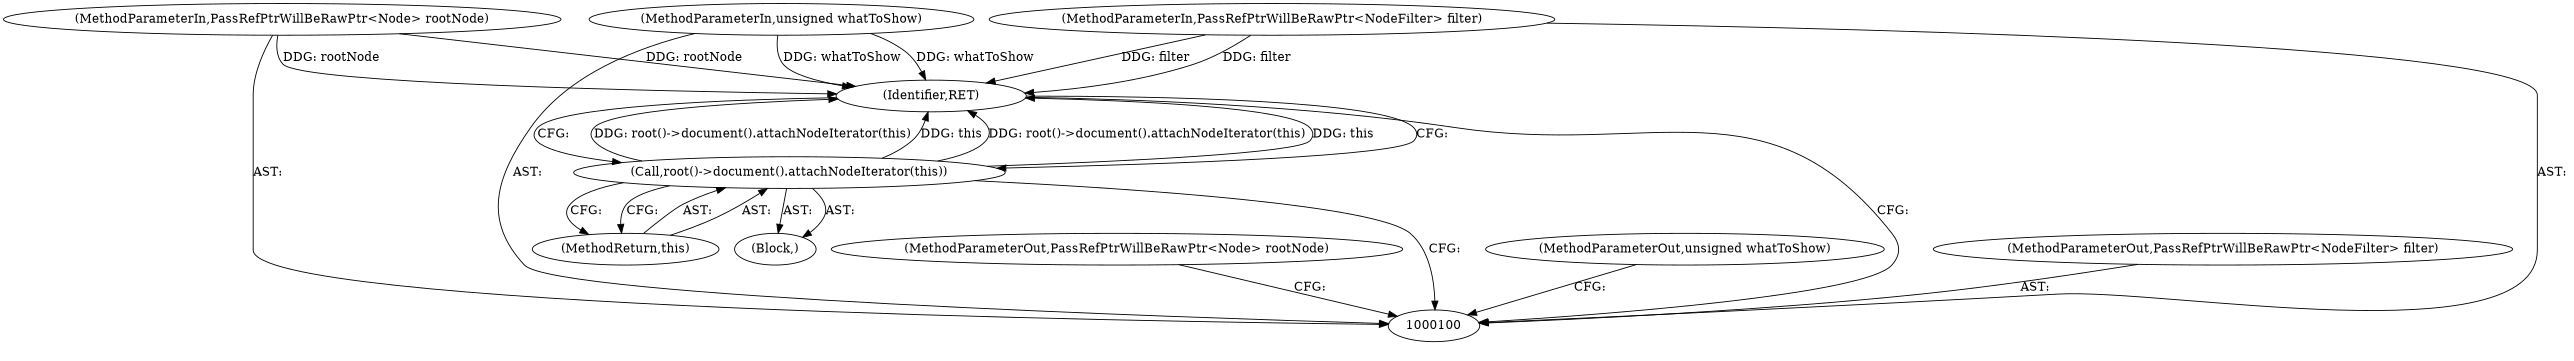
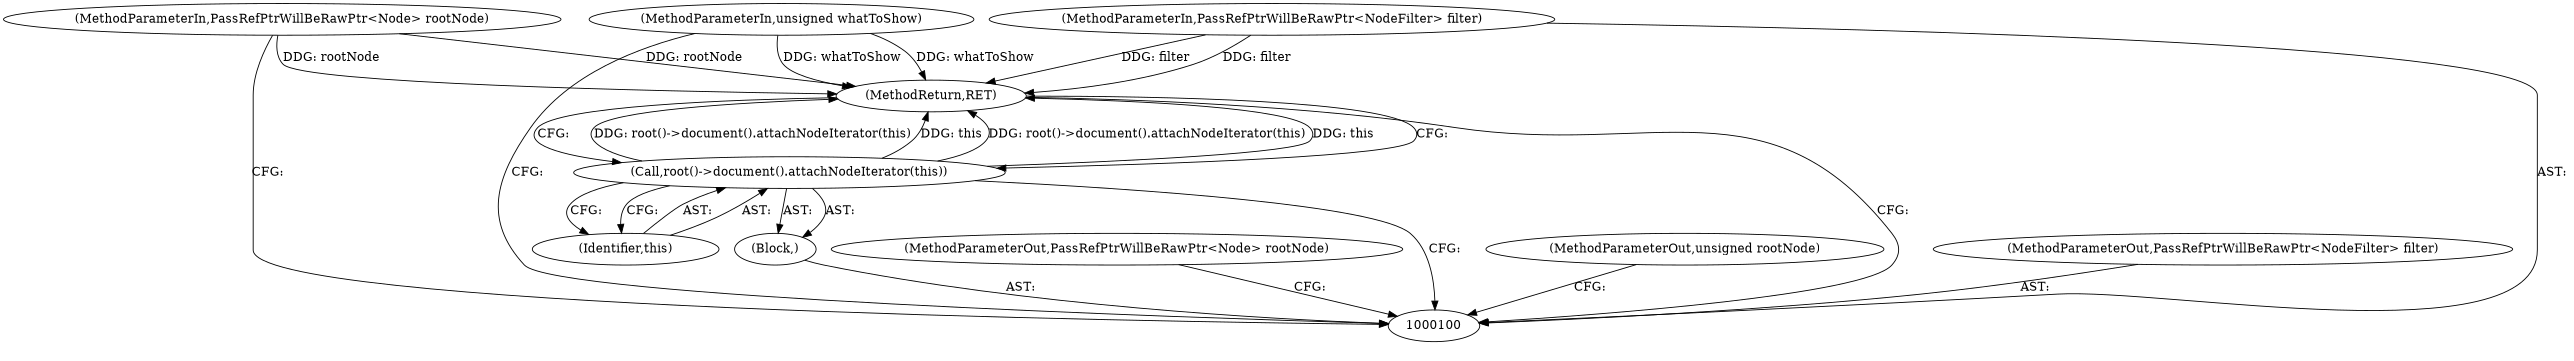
(931, 96) -> (931, 96)
(270, 173) -> (270, 173)
(530, 173) -> (530, 173)
(626, 249) -> (626, 249)
(1685, 249) -> (1685, 249)
none -> (1091, 303)
